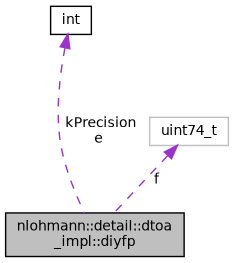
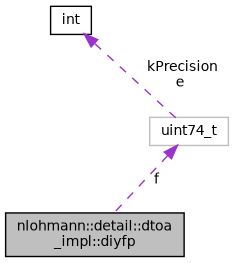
(59, 133) -> (135, 81)
